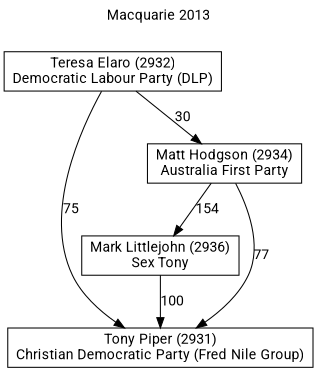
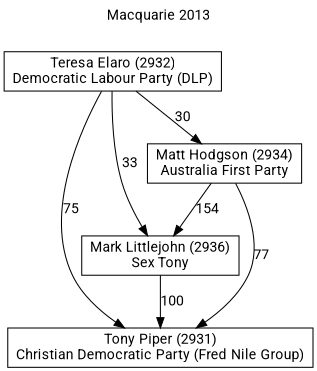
none -> (117, 161)
